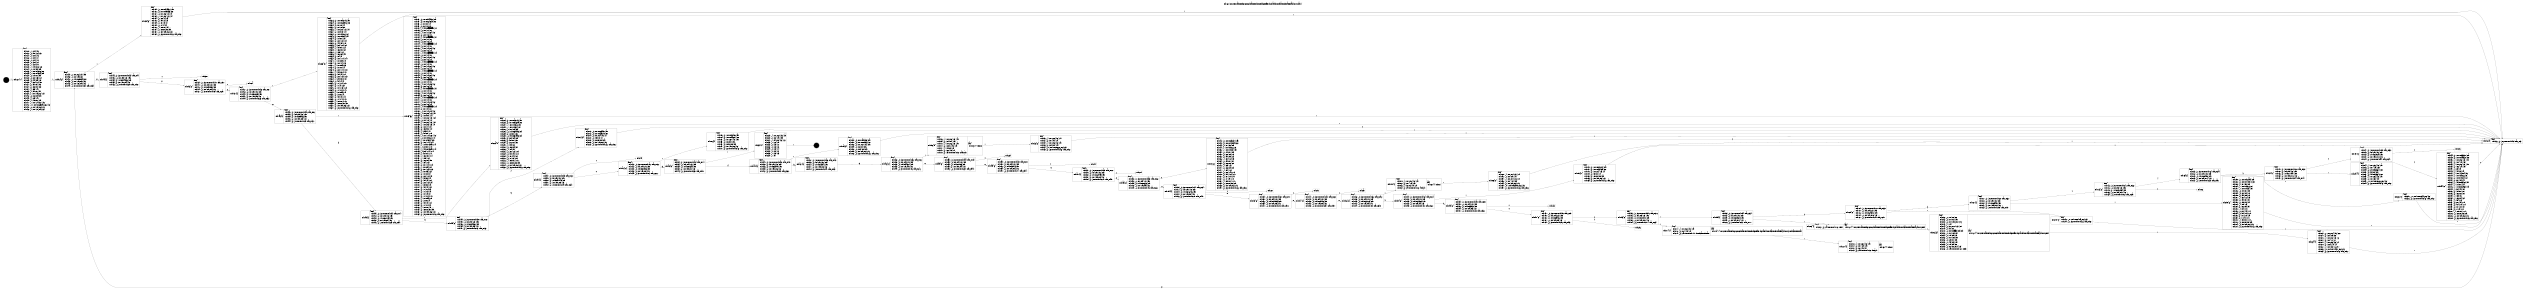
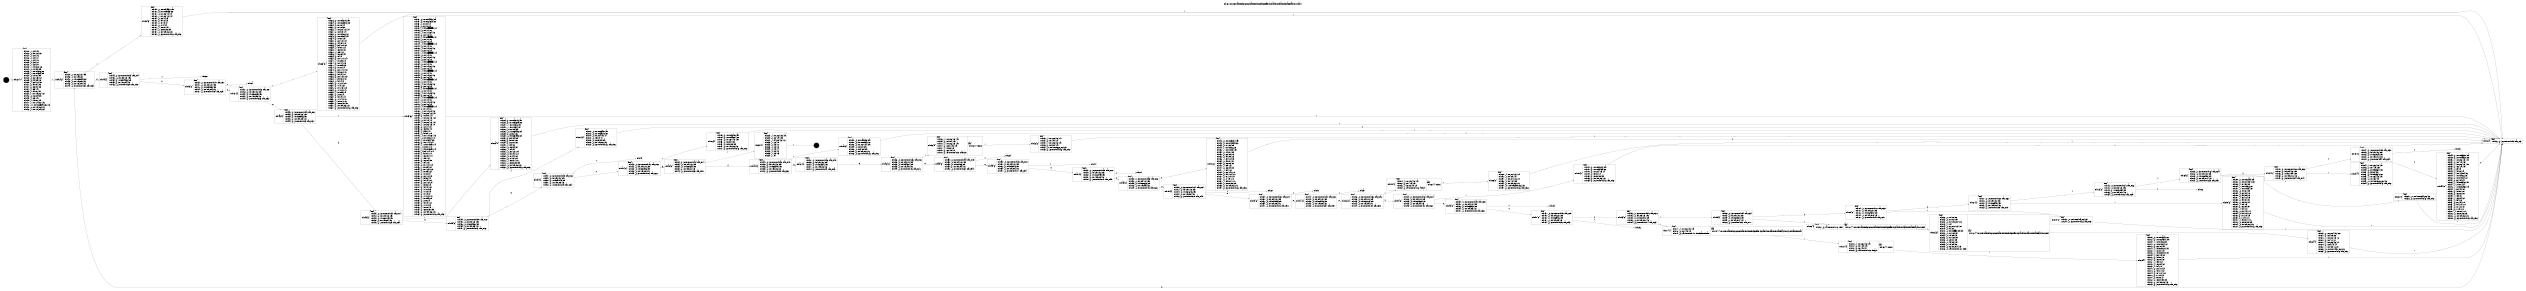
none -> (2158, 261)
